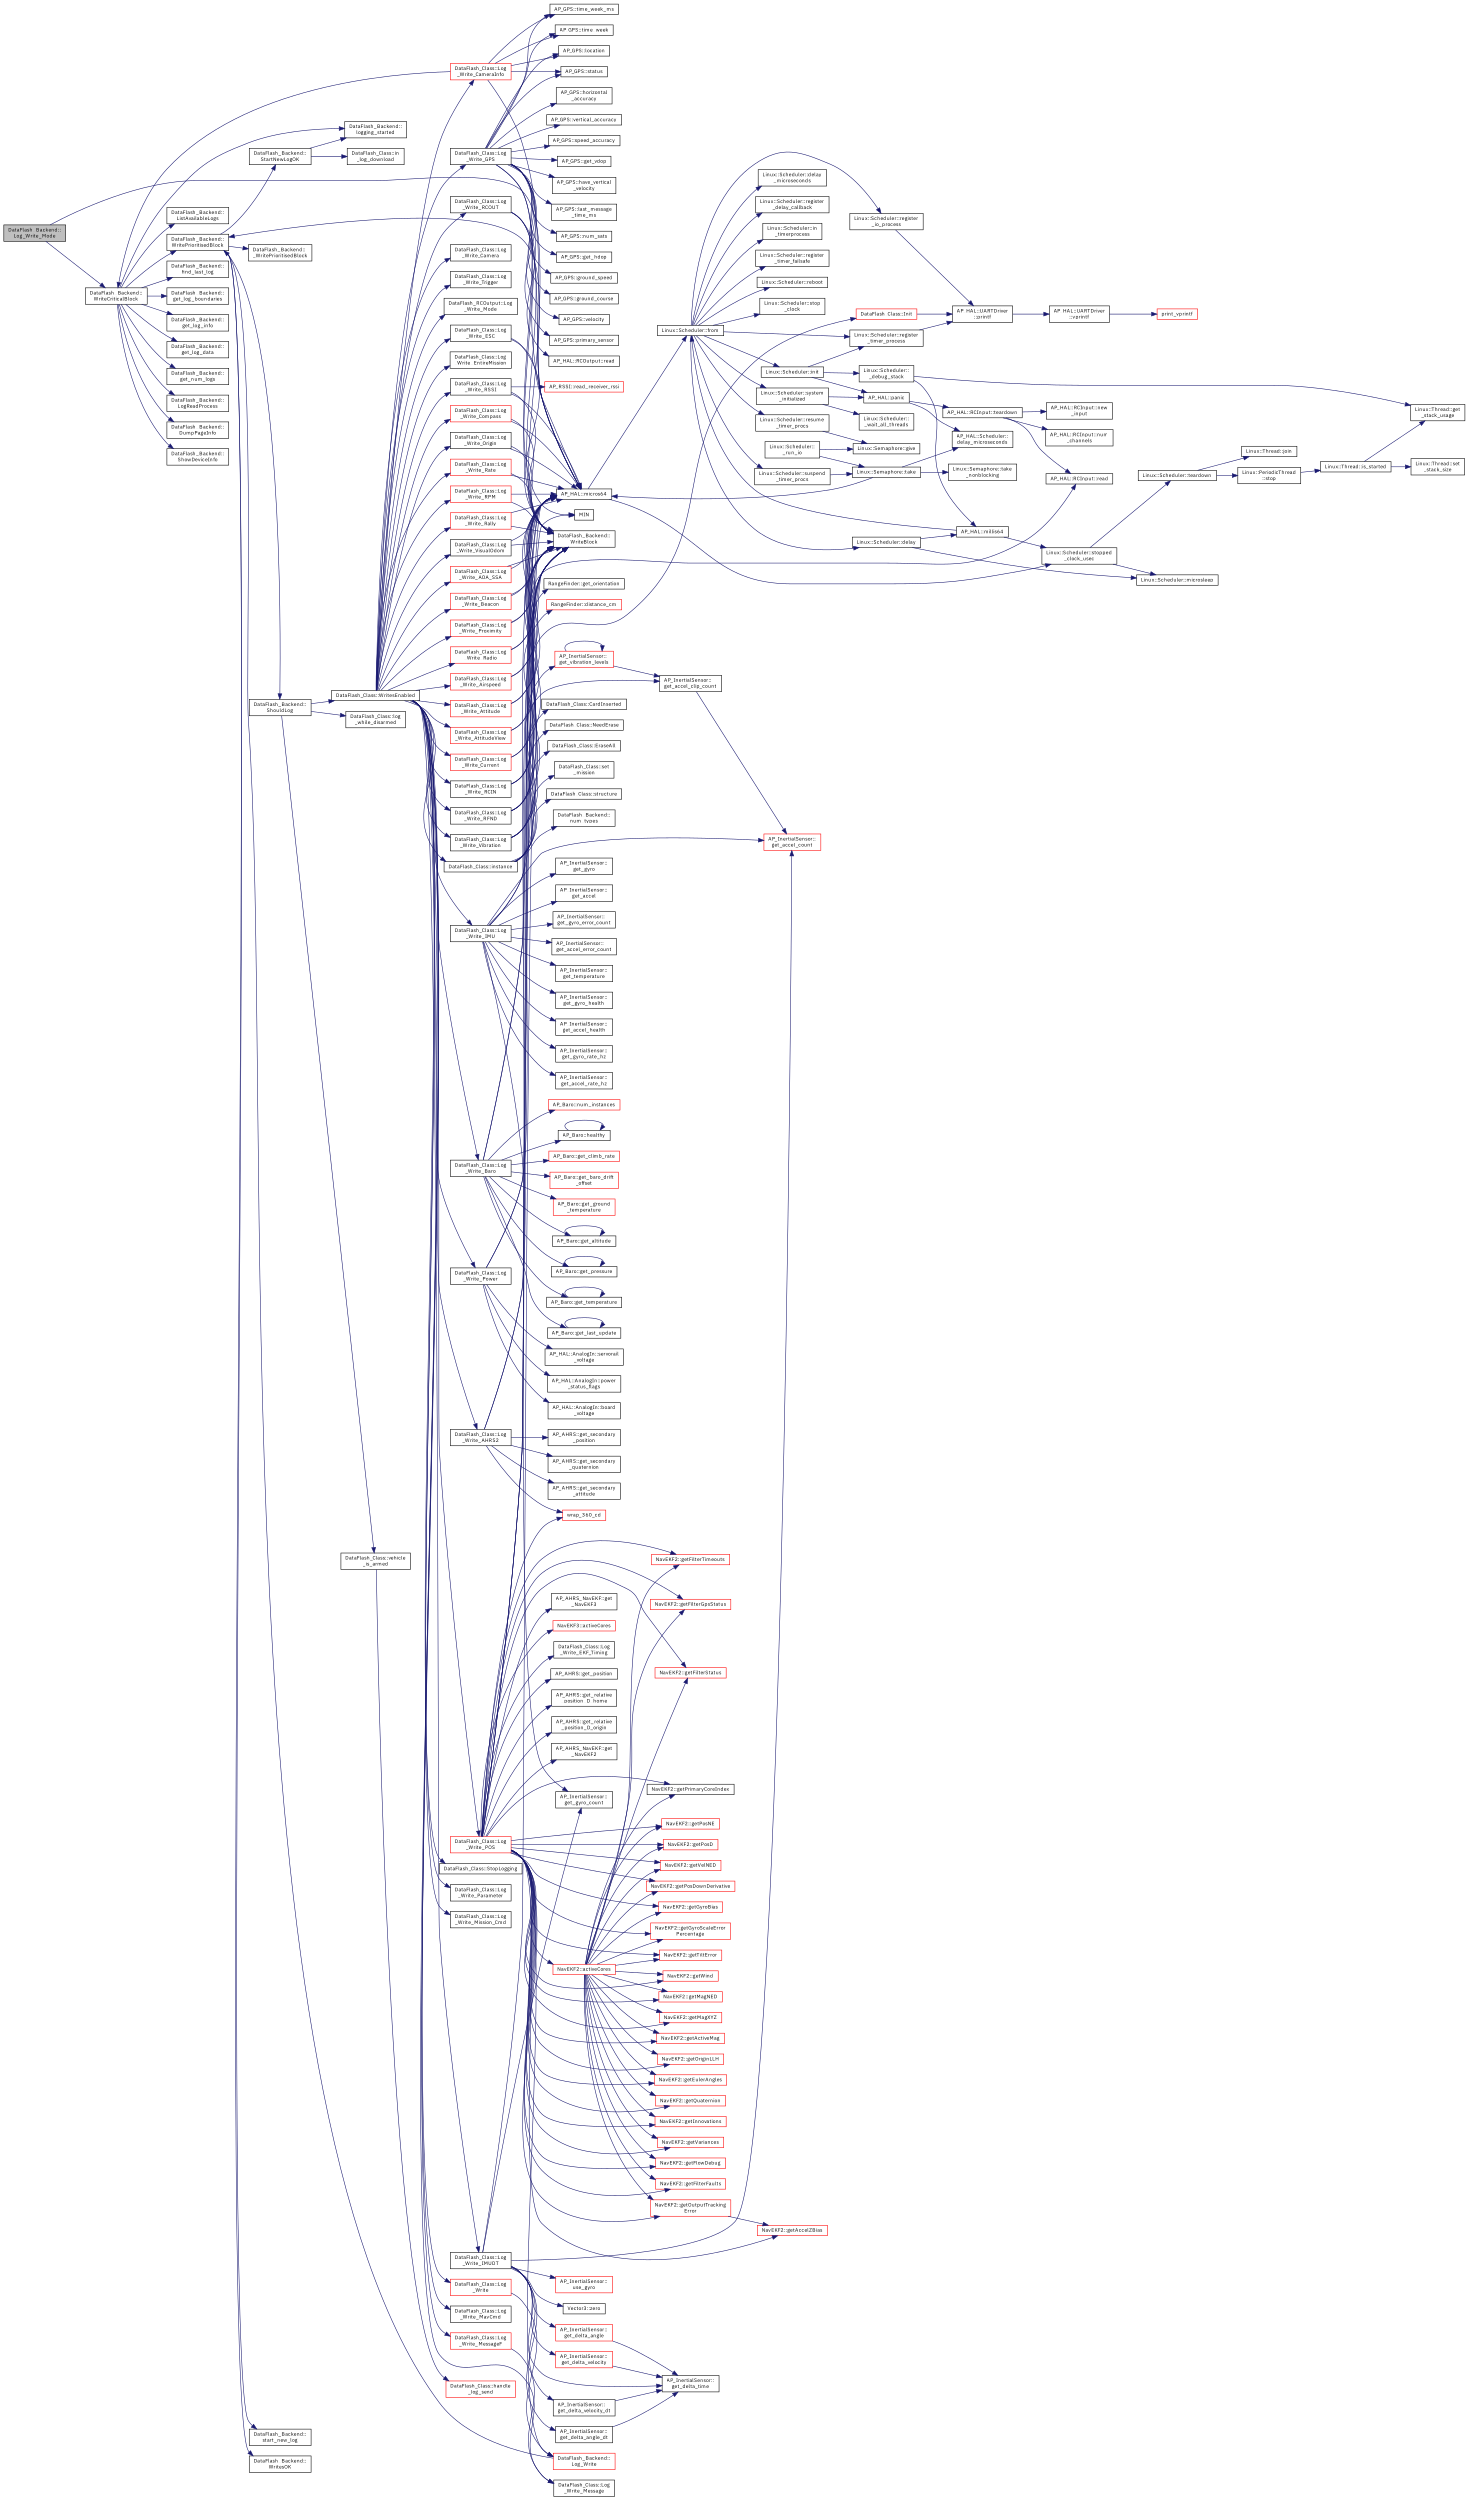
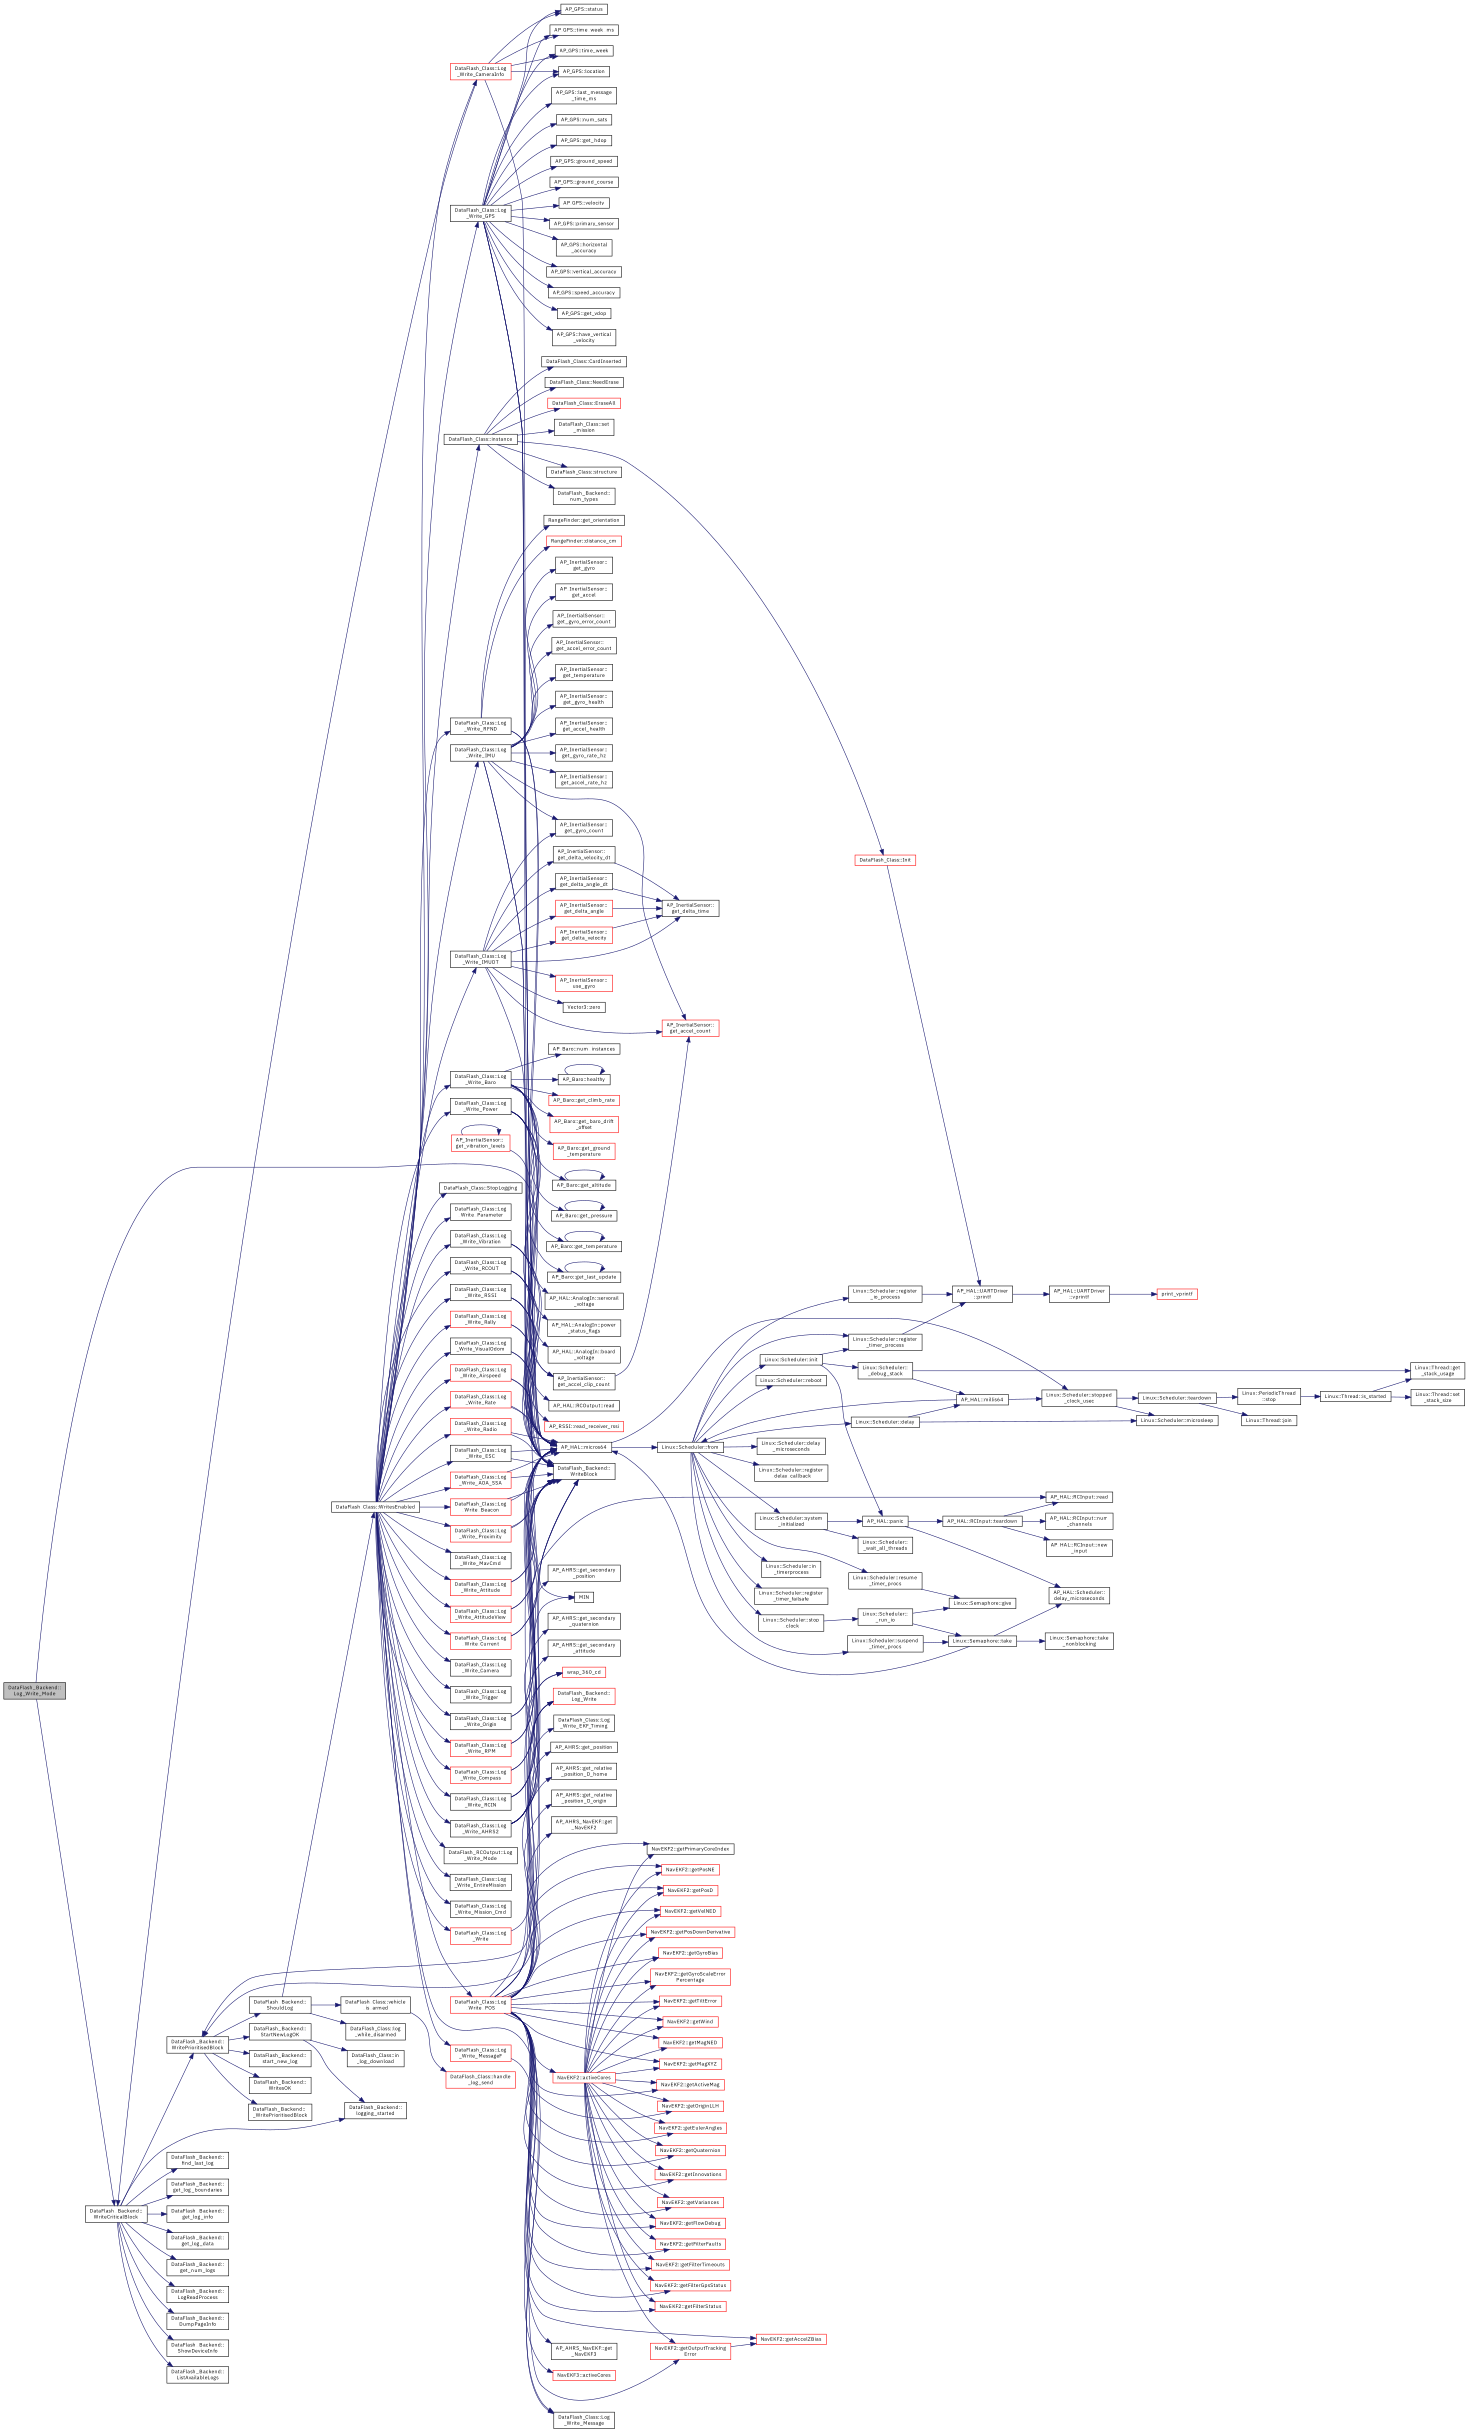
(584, 746) -> (584, 403)
(533, 754) -> none
(584, 1105) -> (584, 1049)
none -> (838, 1620)
